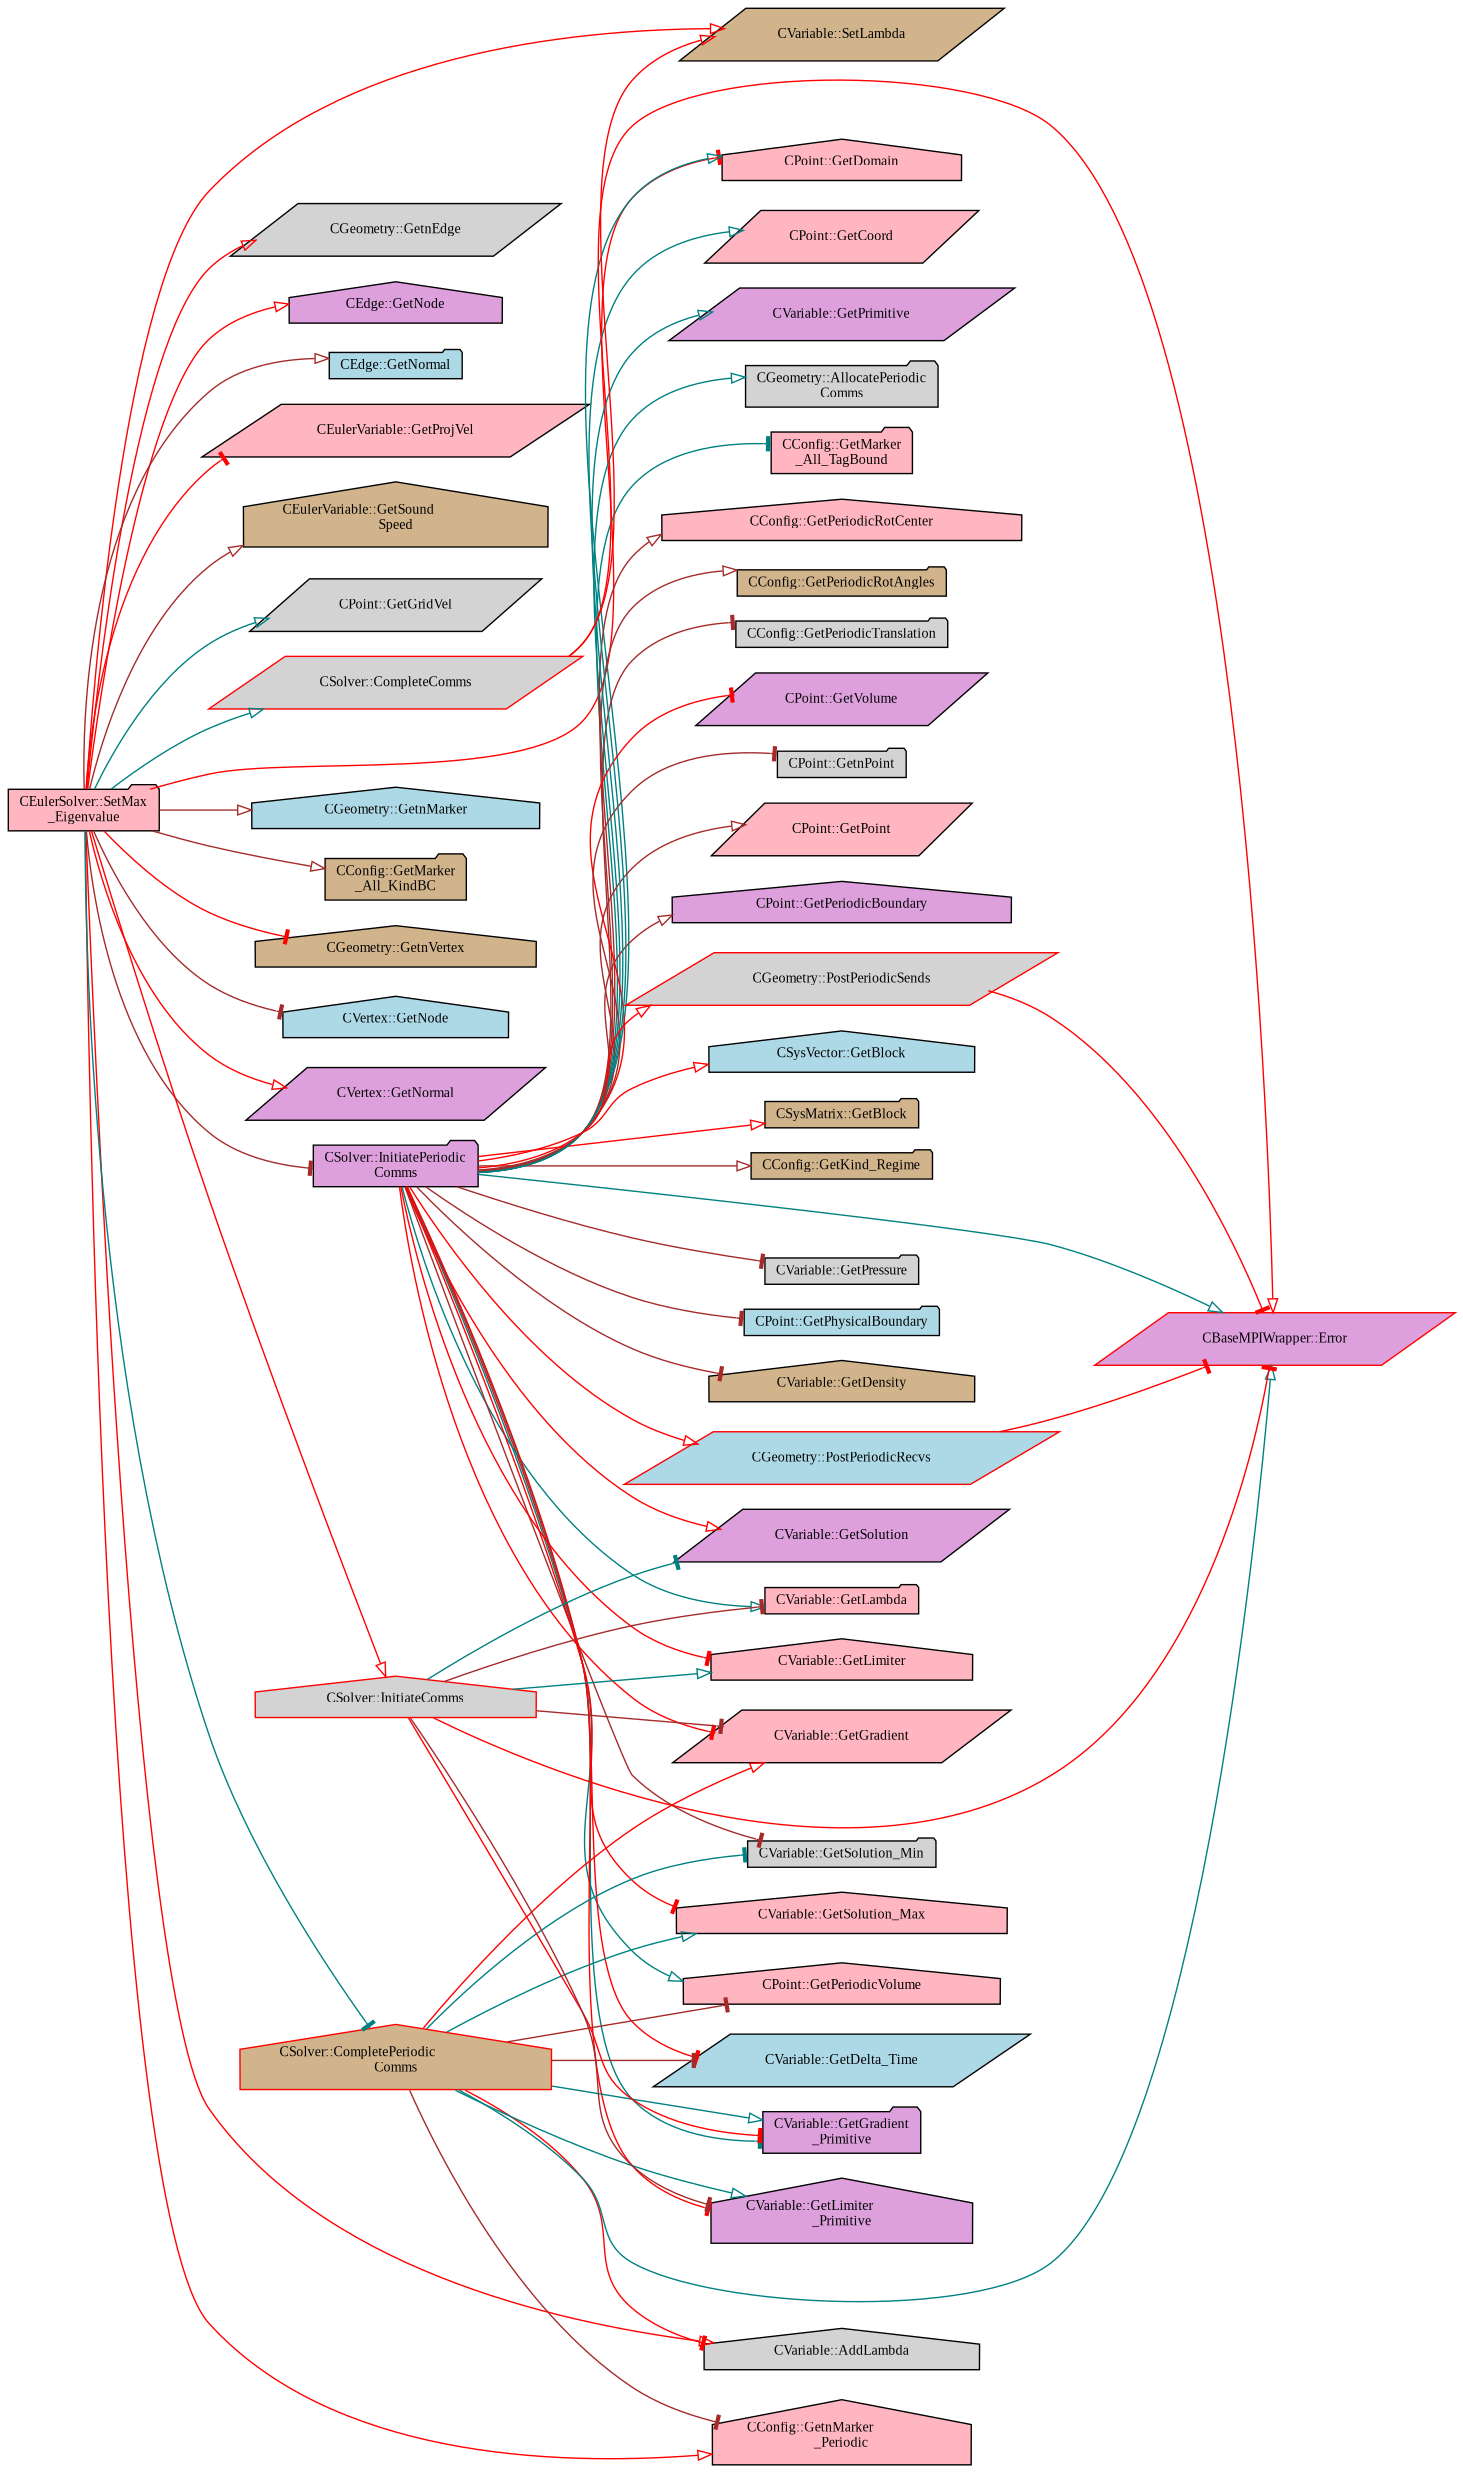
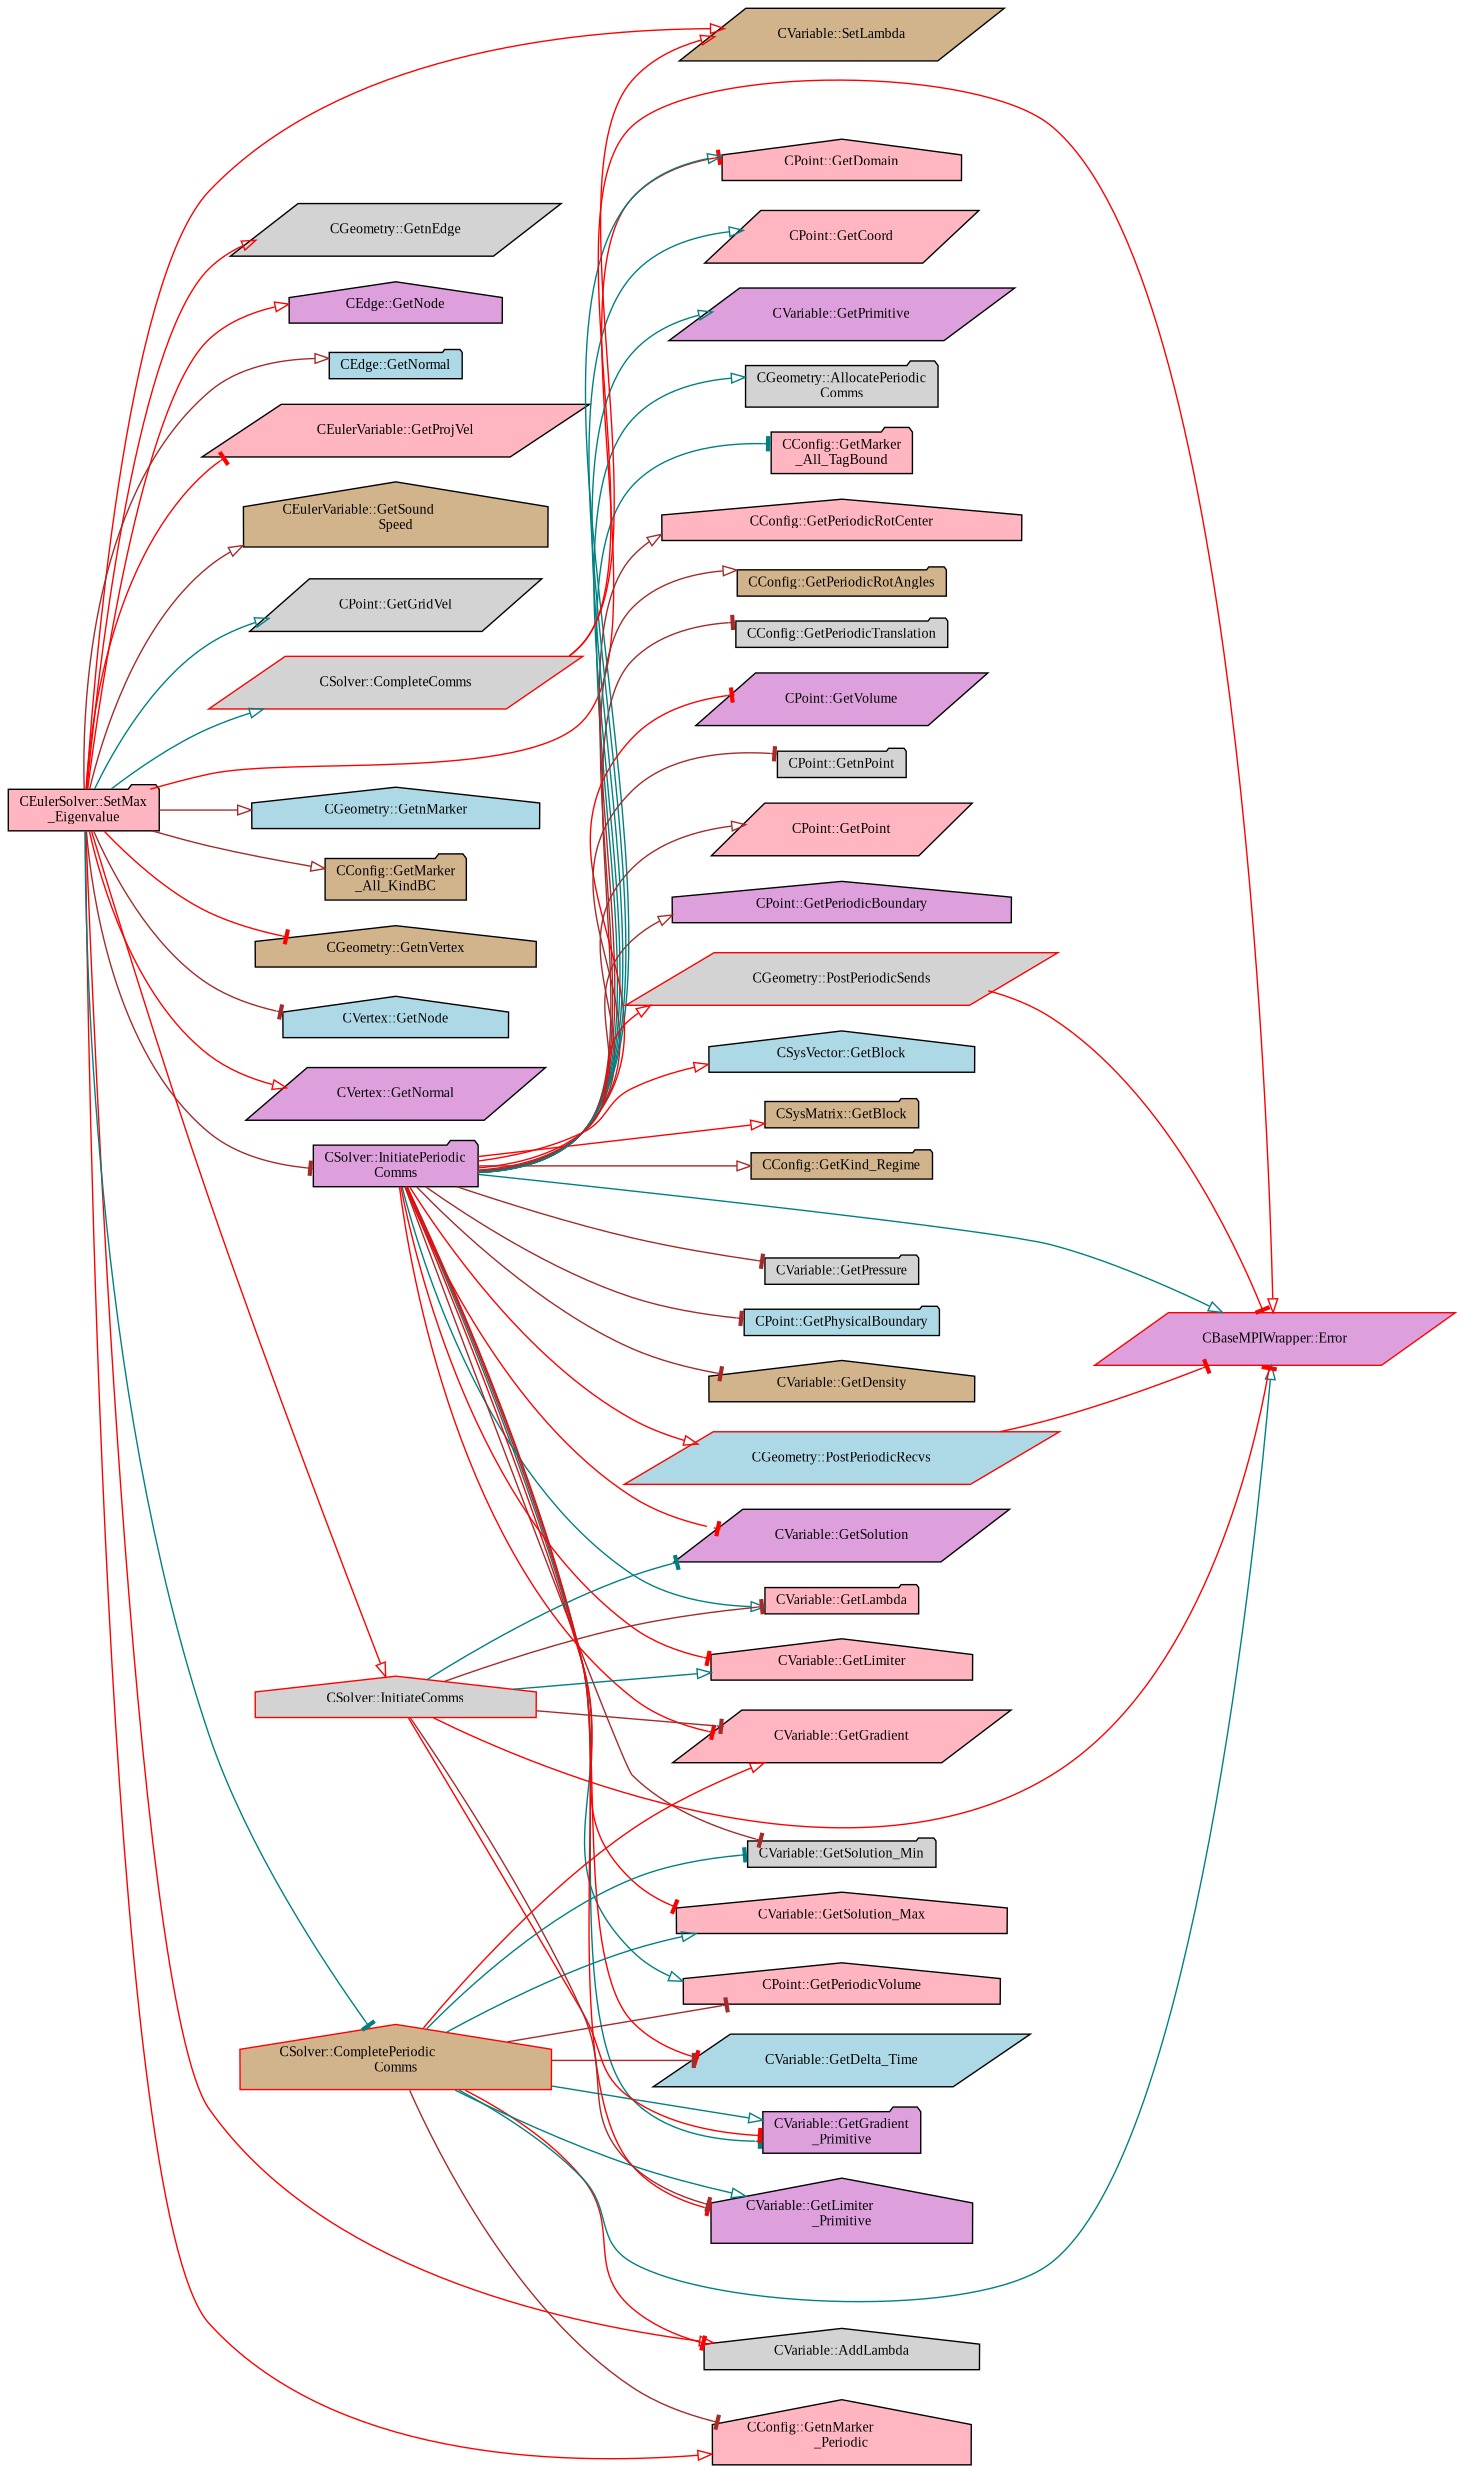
(521, 1391) -> (521, 1391)
